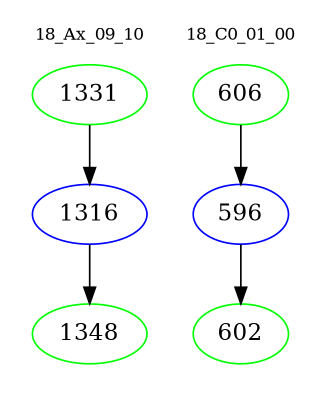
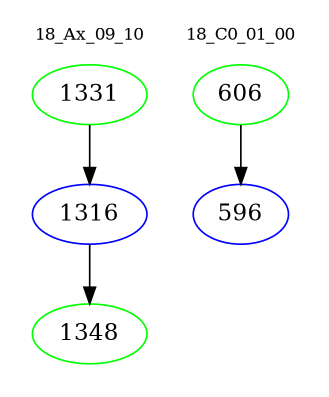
(241, 334) -> none
